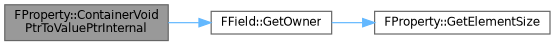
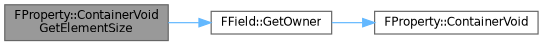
(86, 23) -> (86, 23)
(462, 23) -> (456, 23)
